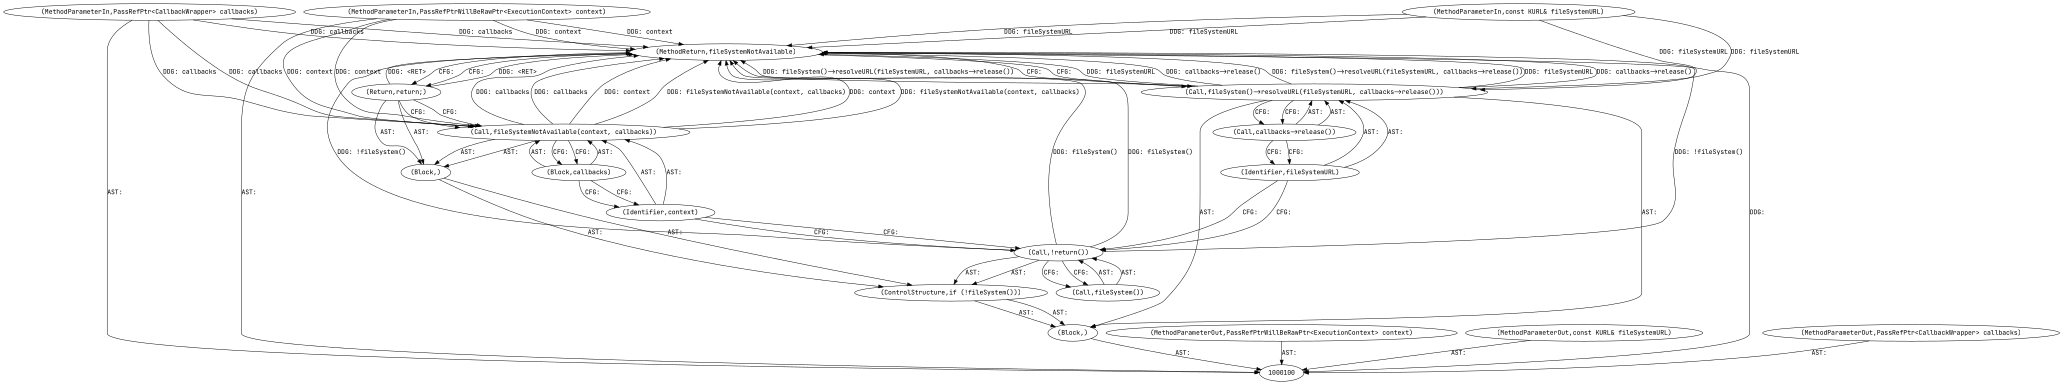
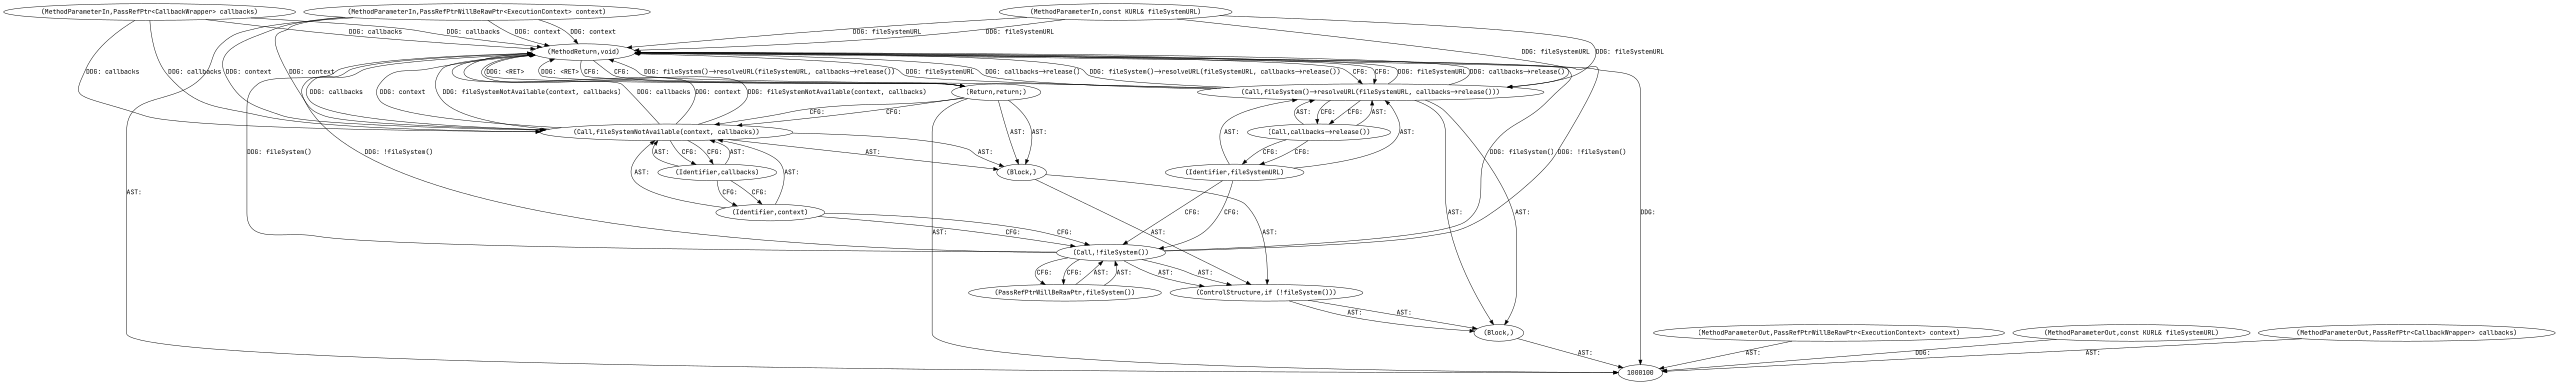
(726, 52) -> (584, 52)
(579, 172) -> (717, 172)
(1058, 253) -> (1111, 253)
(1108, 293) -> (1065, 293)
(1461, 353) -> (1925, 353)
(518, 361) -> (1144, 362)
